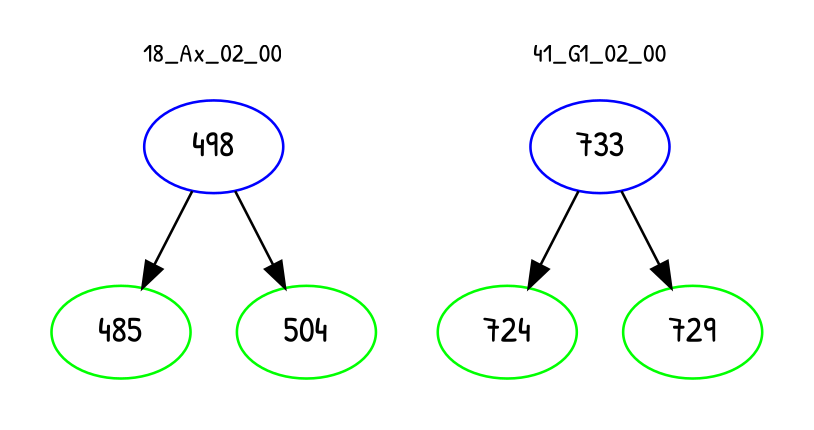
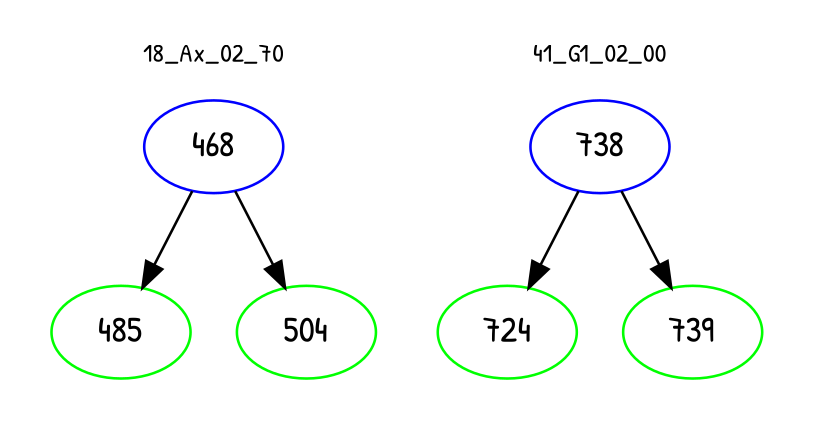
(214, 55) -> (214, 55)
(214, 147) -> (214, 147)
(600, 147) -> (600, 147)
(693, 332) -> (693, 332)
